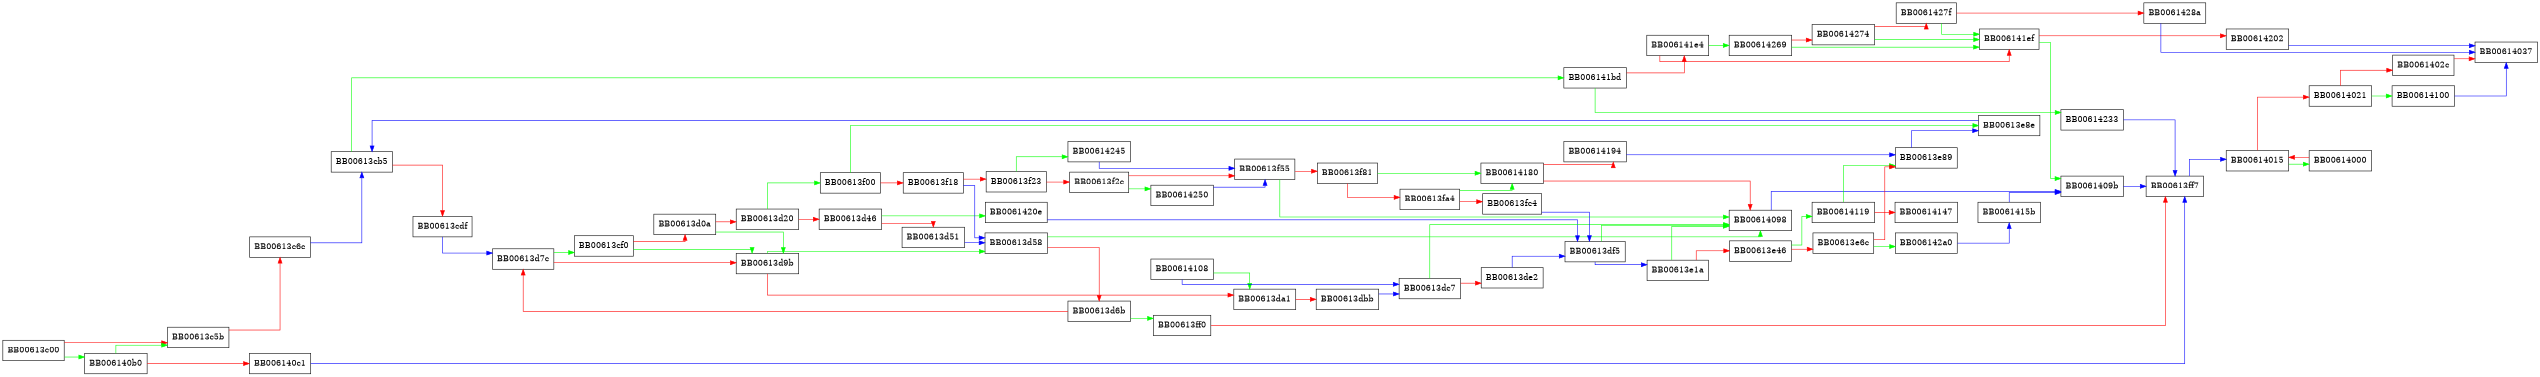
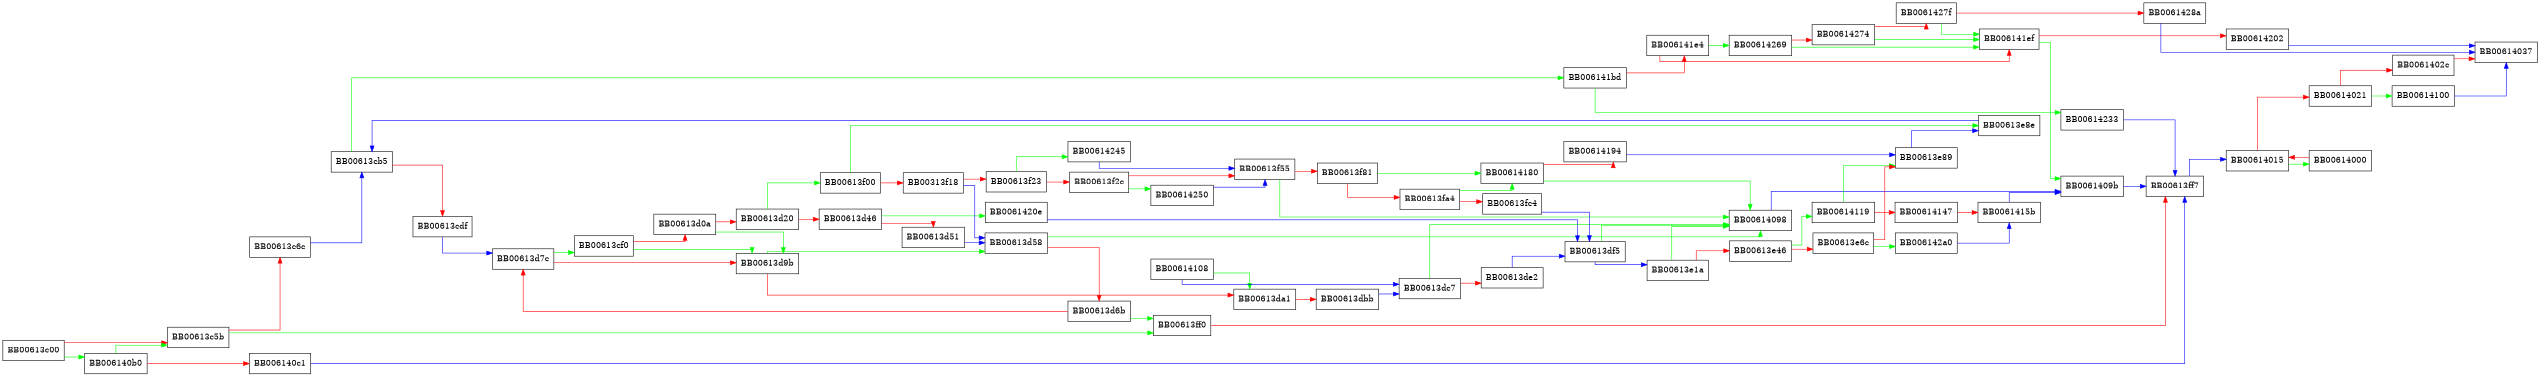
(1659, 181) -> (1659, 181)
(933, 183) -> (933, 183)
none -> (1965, 212)
none -> (688, 333)
